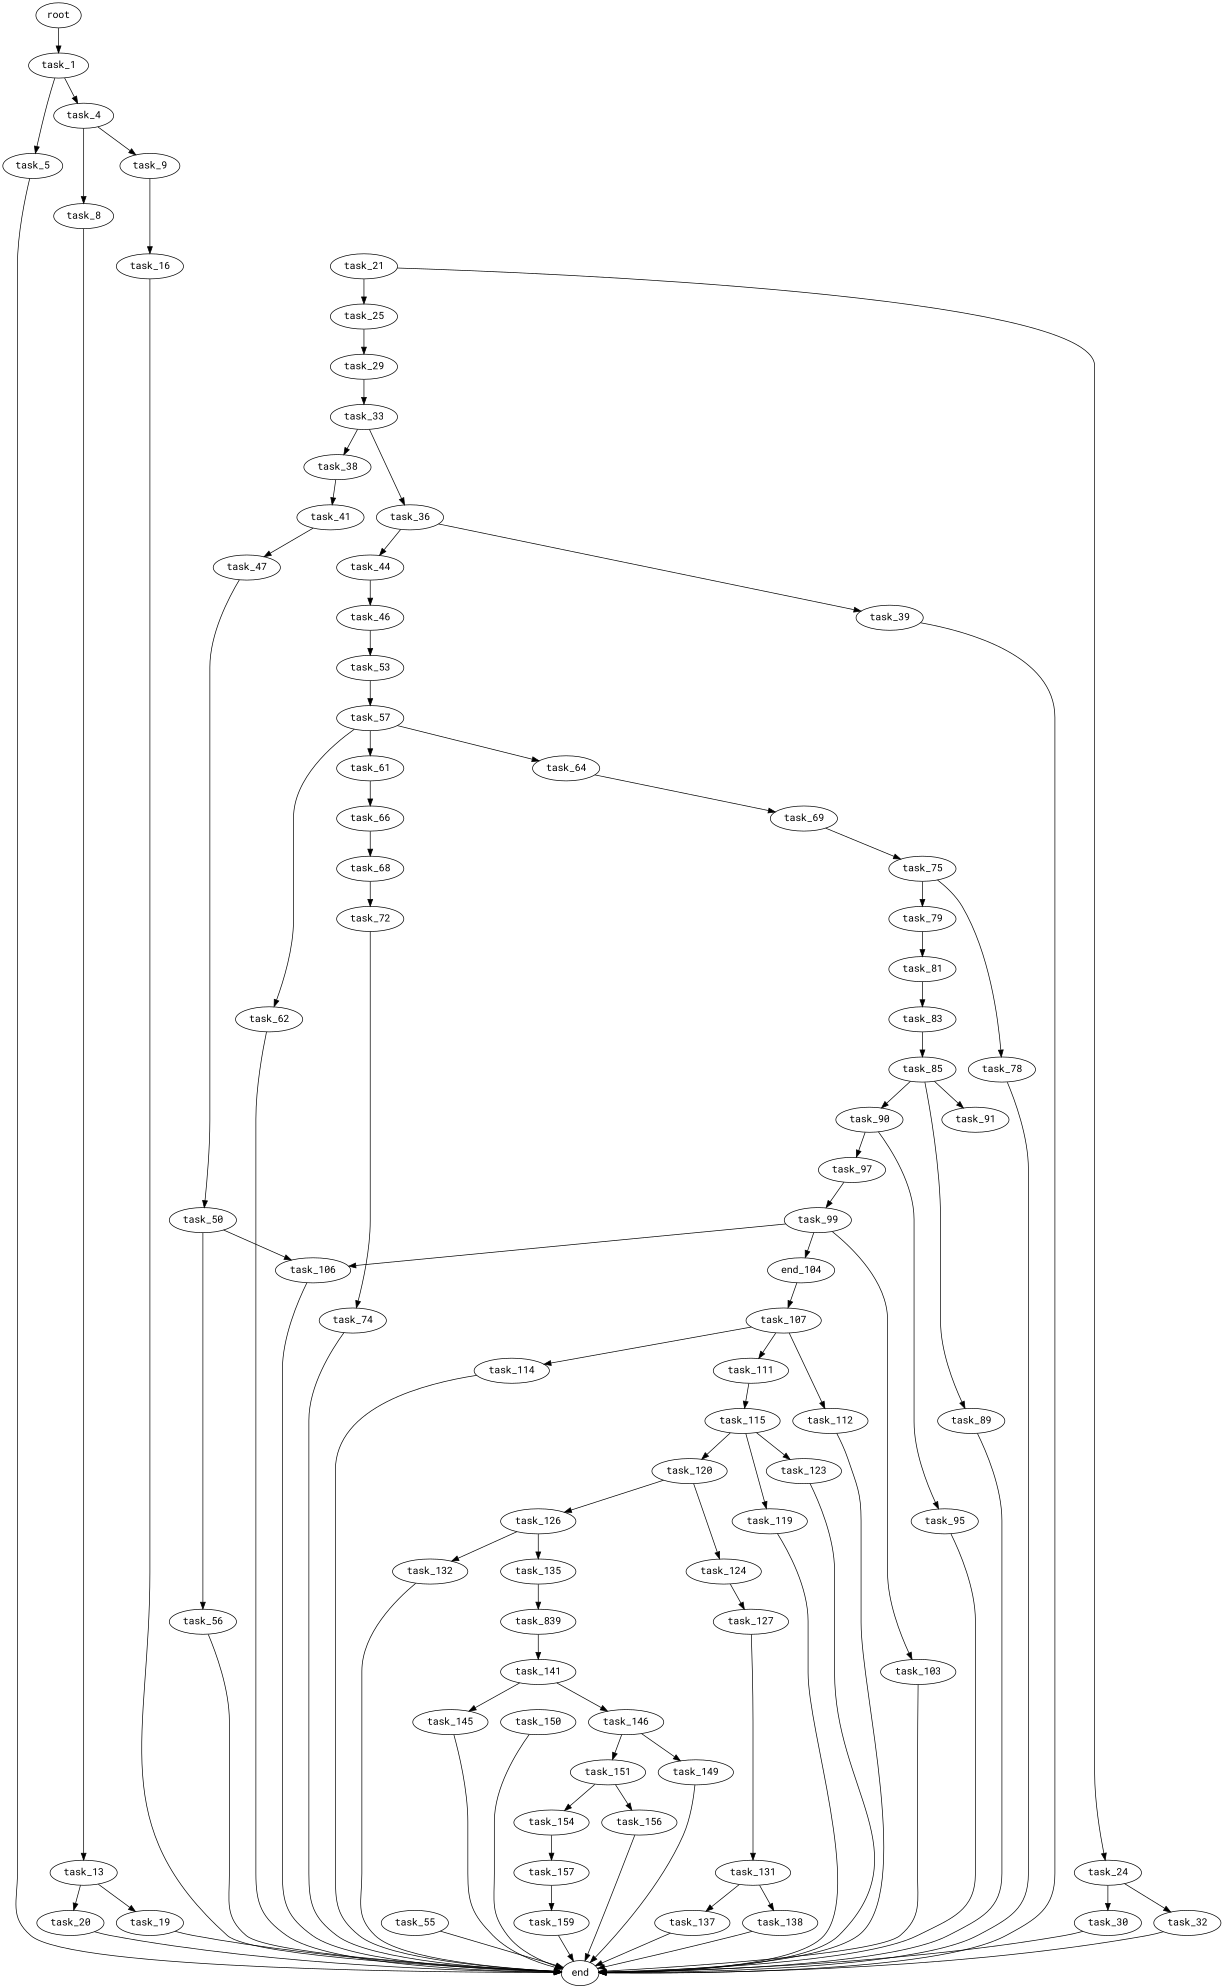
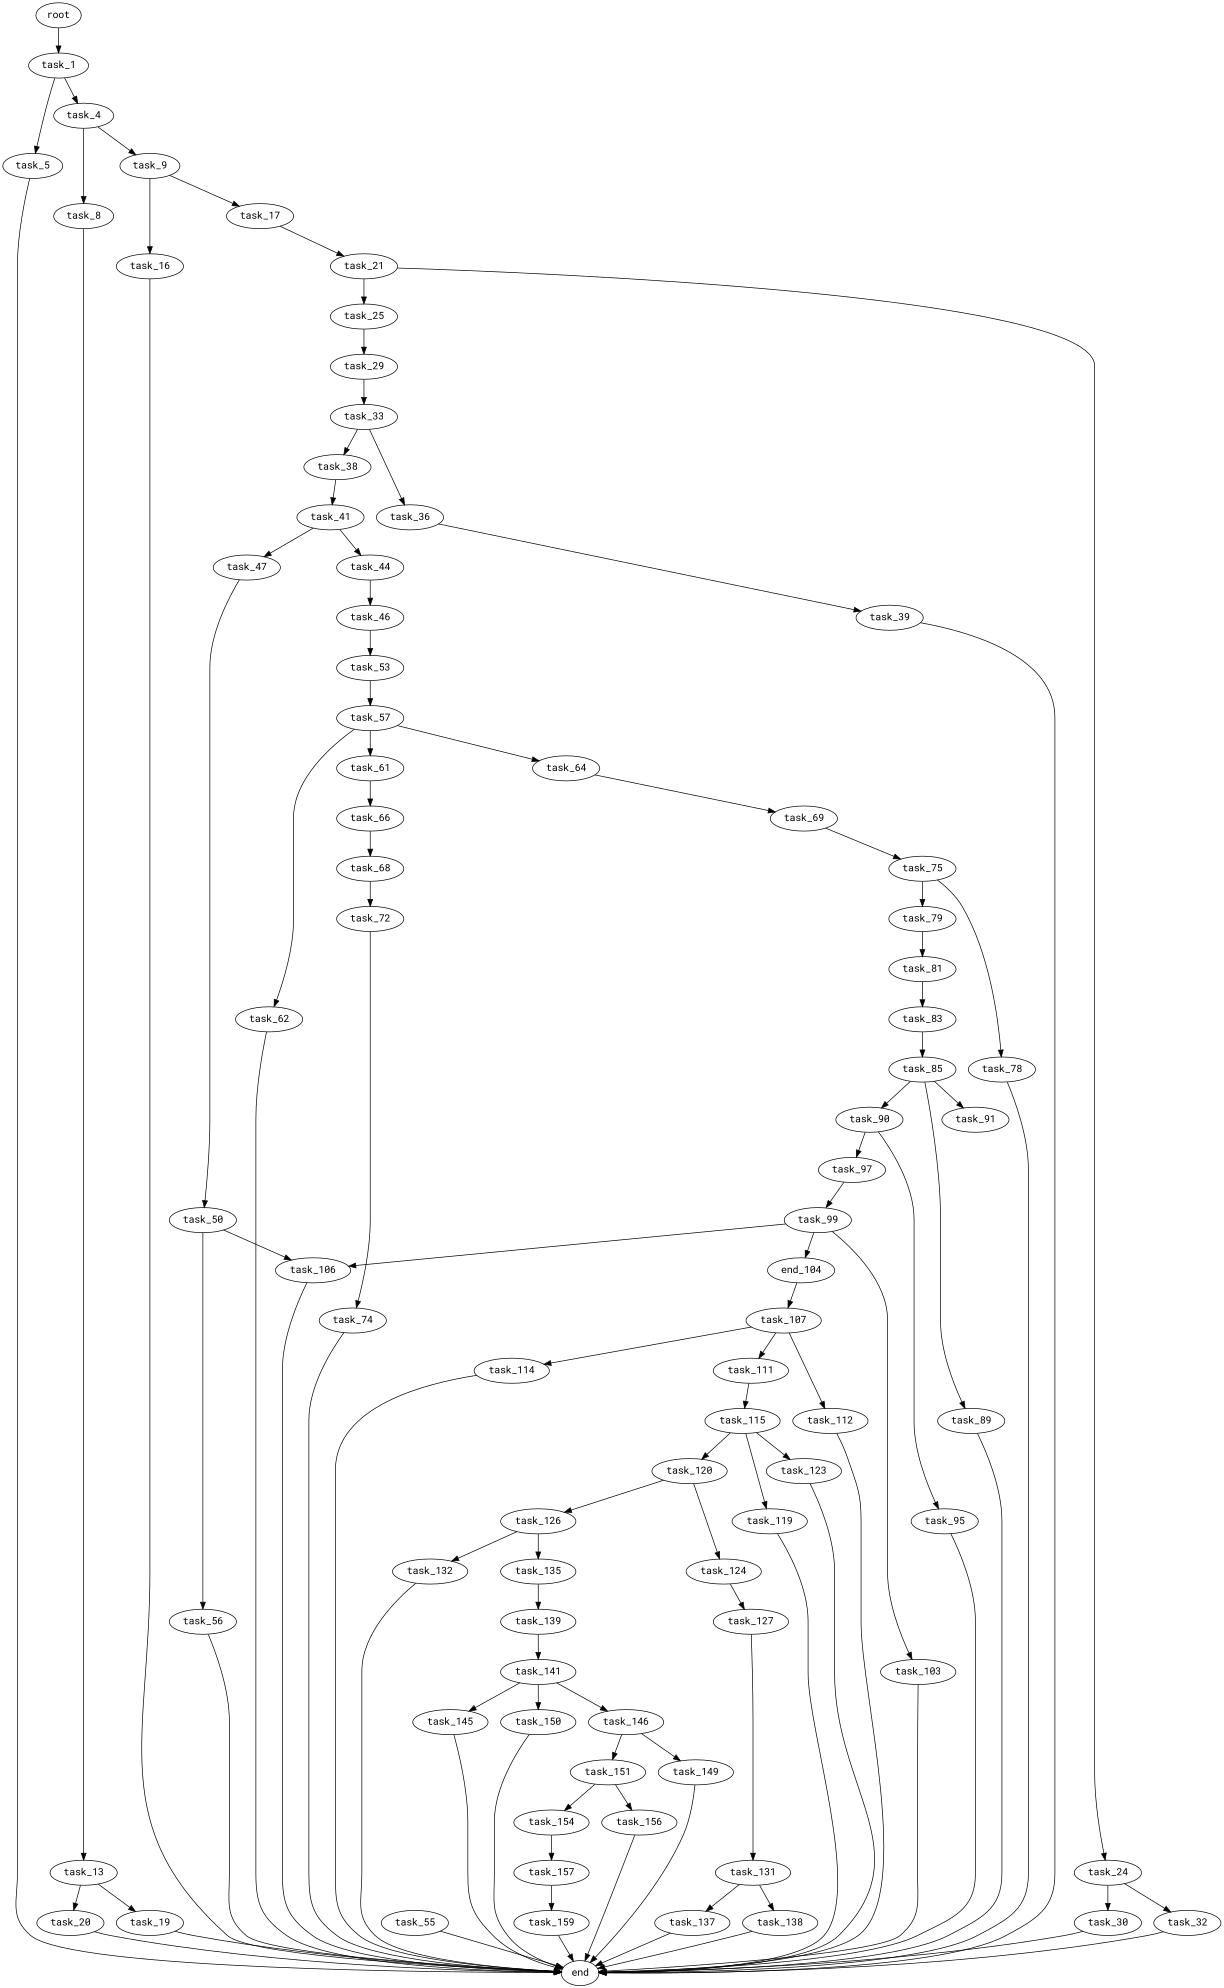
none -> (260, 216)
(392, 540) -> (348, 540)
(538, 1622) -> (538, 1622)
none -> (538, 1694)
